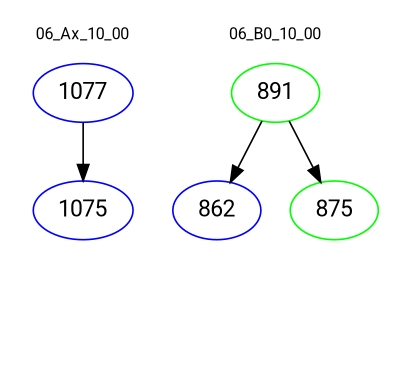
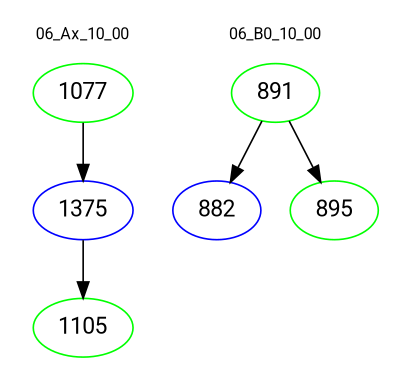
(83, 93) -> (83, 93)
(83, 210) -> (83, 210)
(217, 210) -> (217, 210)
(334, 210) -> (334, 210)
none -> (83, 328)
